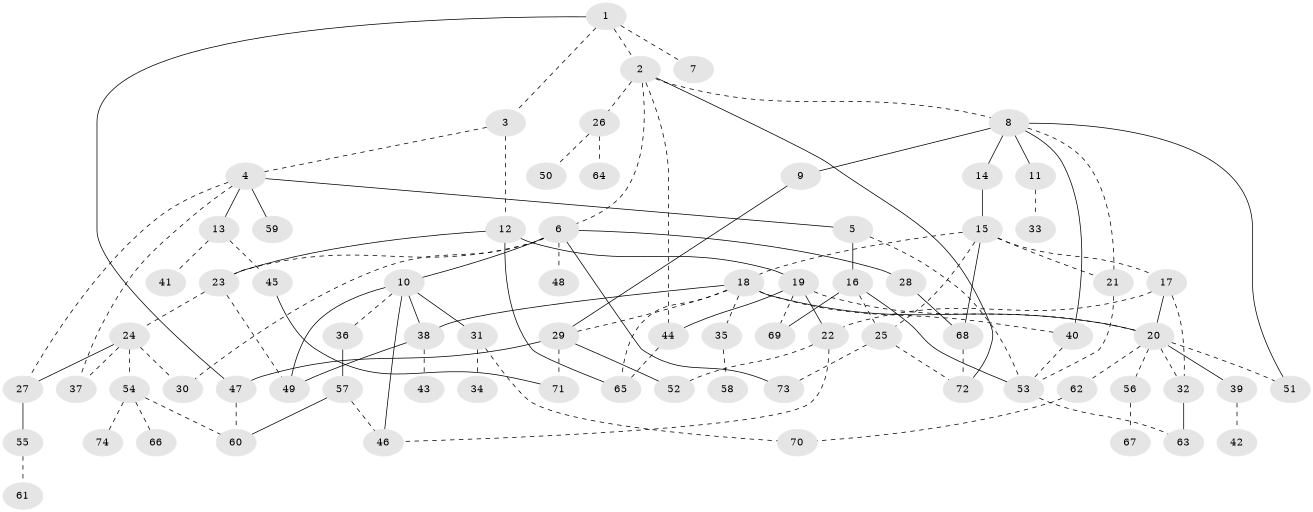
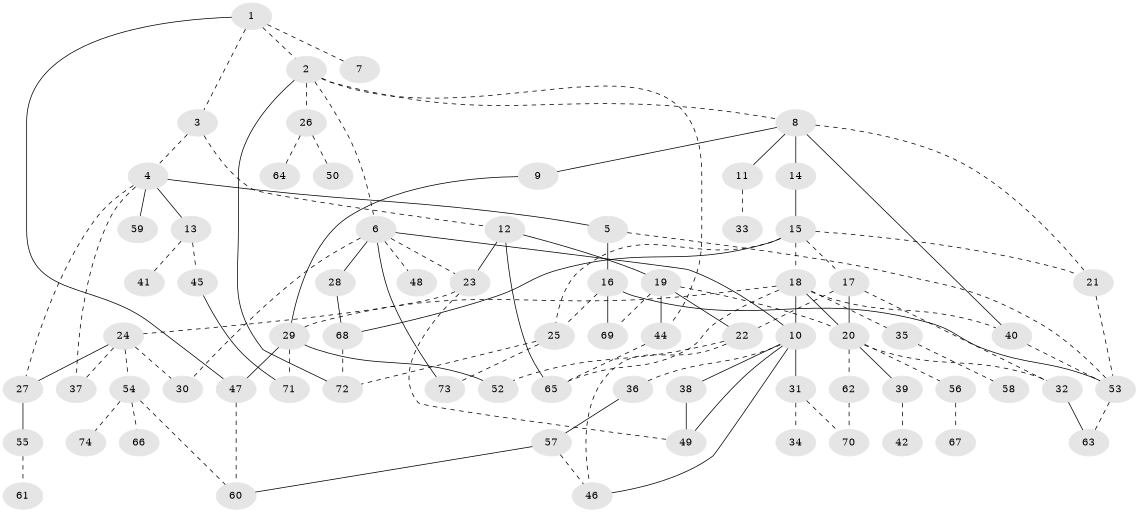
(581, 301) -> (796, 304)
(424, 389) -> none
(1290, 389) -> none
